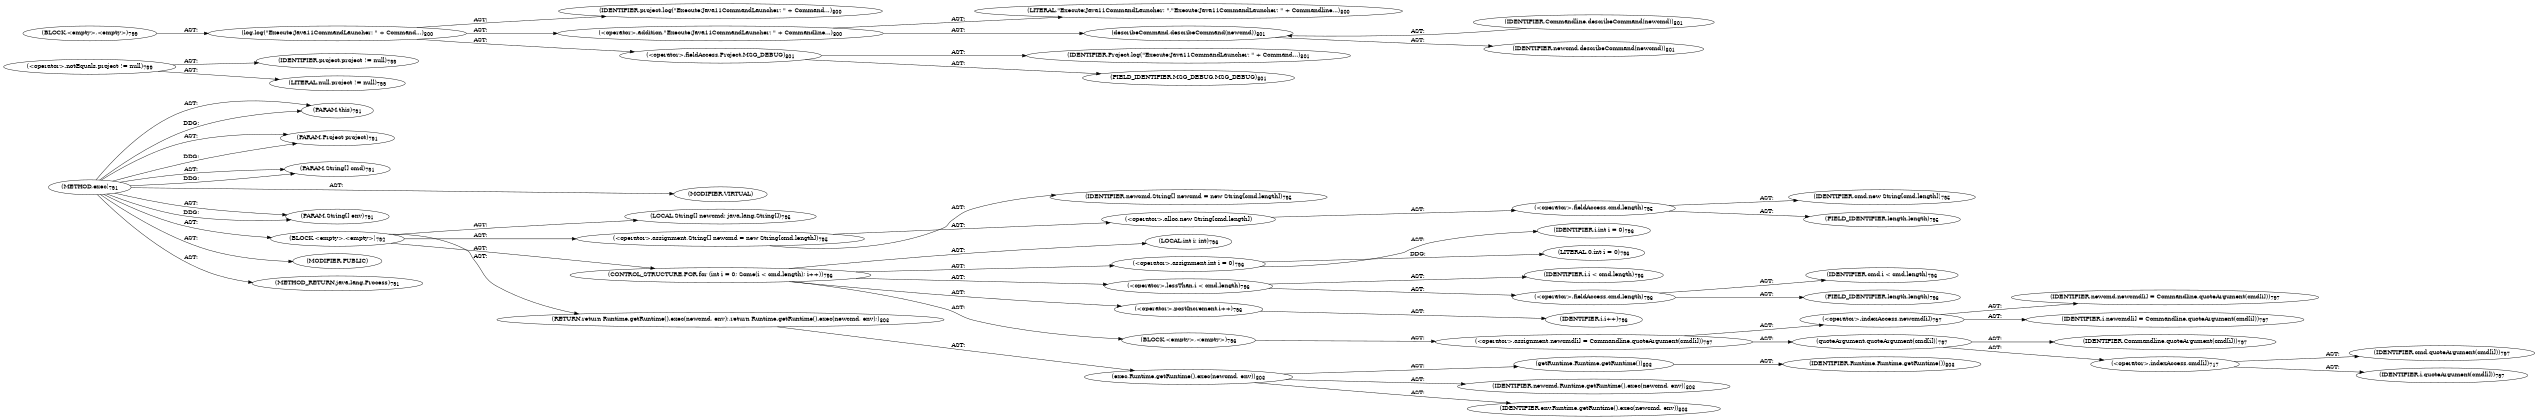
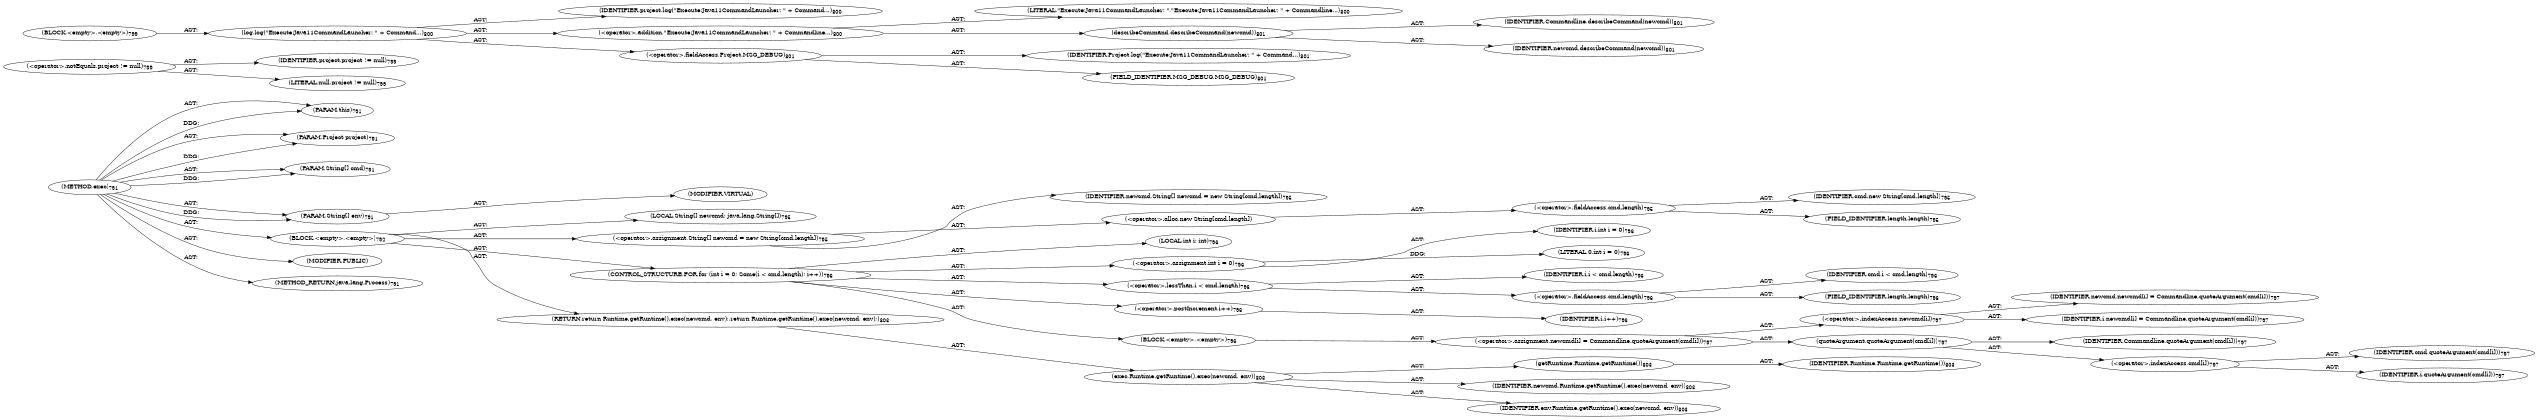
(1409, 35) -> (1381, 28)
(400, 191) -> (528, 203)
(2214, 364) -> (2214, 364)
